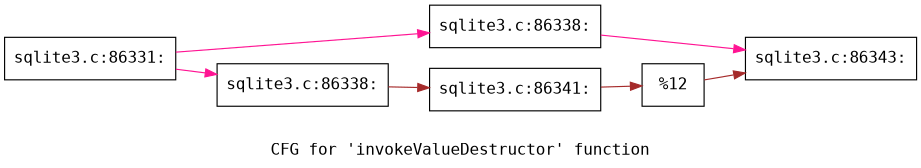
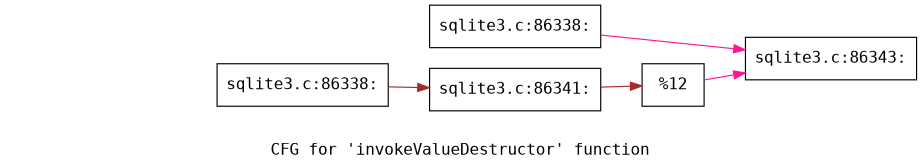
(90, 59) -> none
(719, 77) -> (719, 77)
